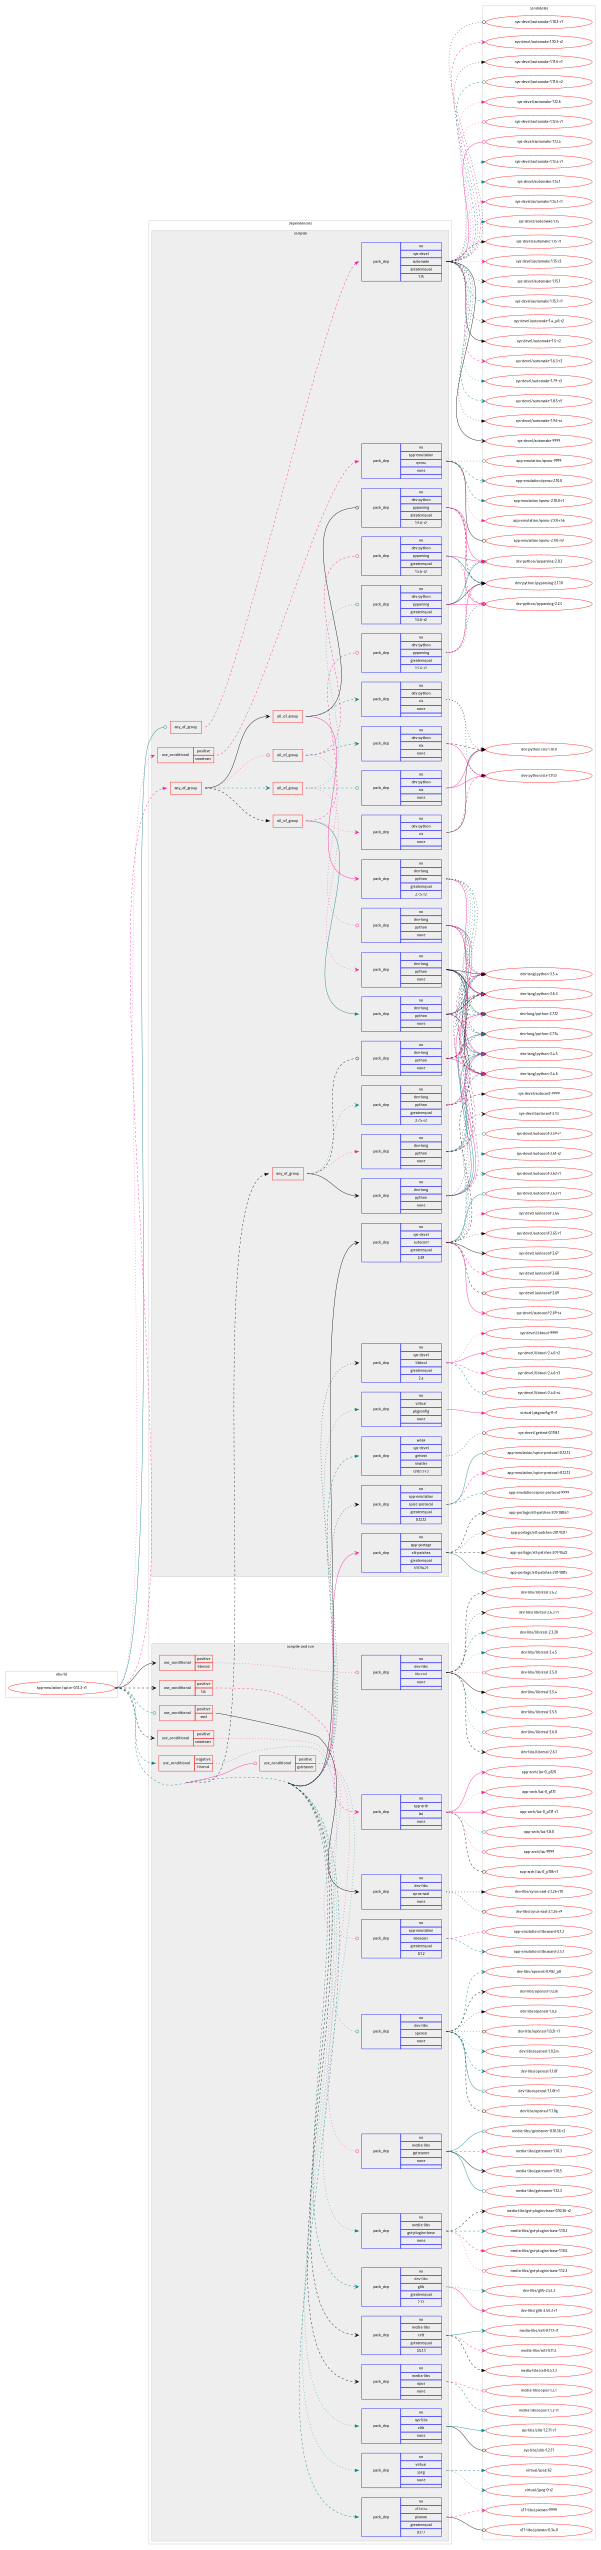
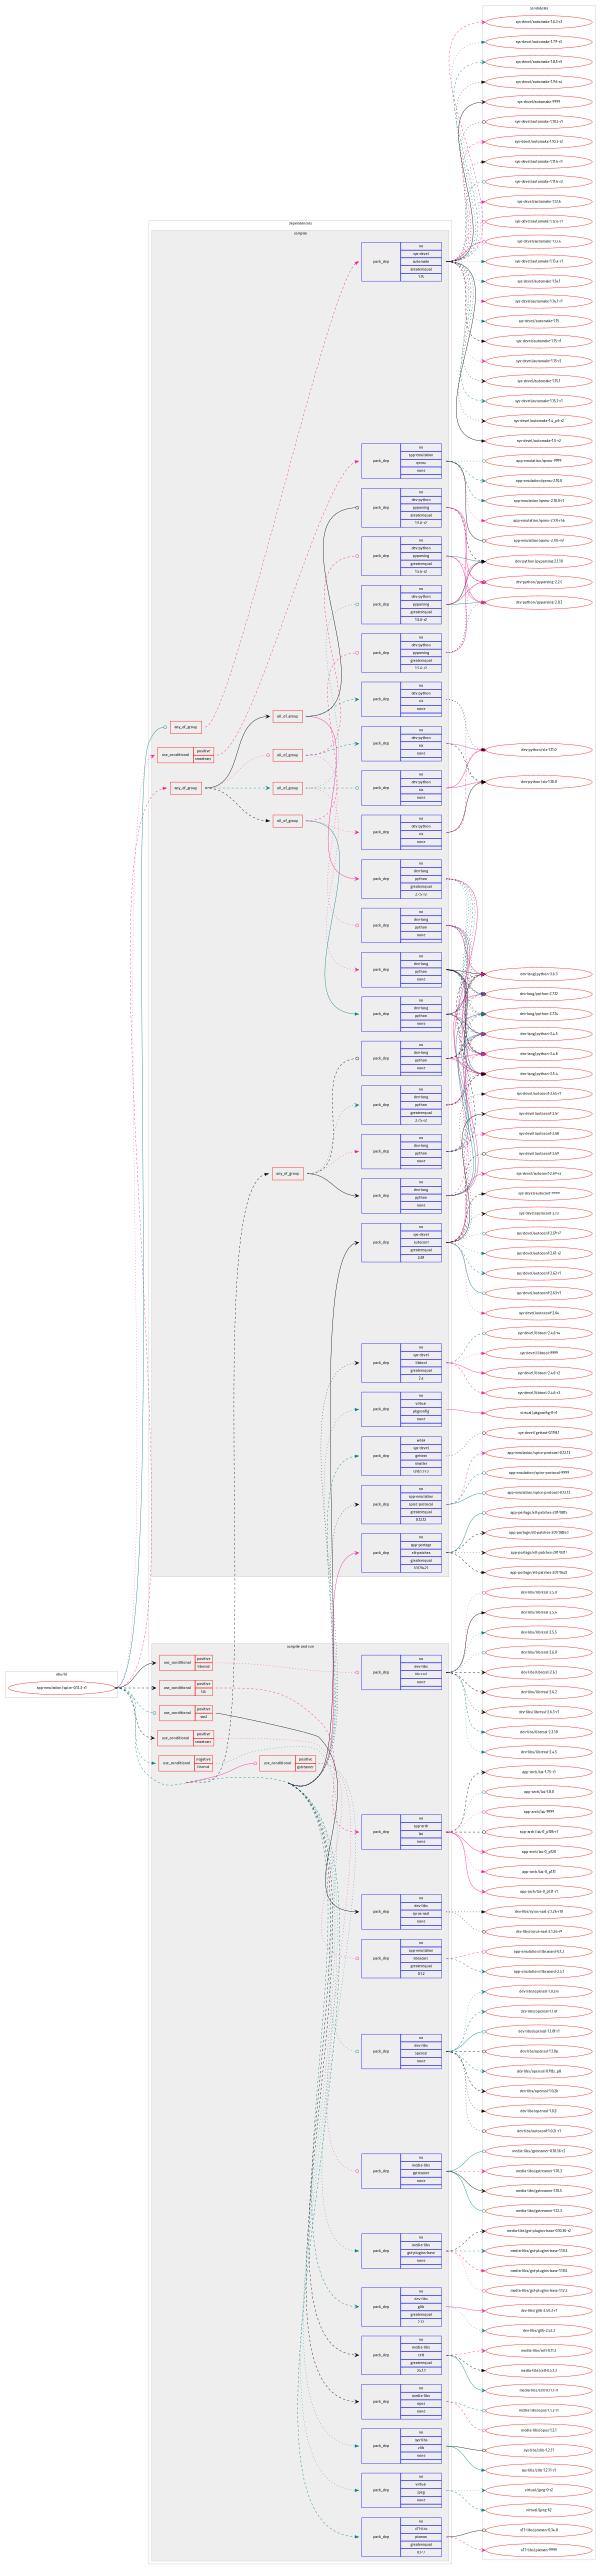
(539, 1633) -> (539, 1732)
none -> (539, 1772)
(539, 2032) -> (539, 2131)
